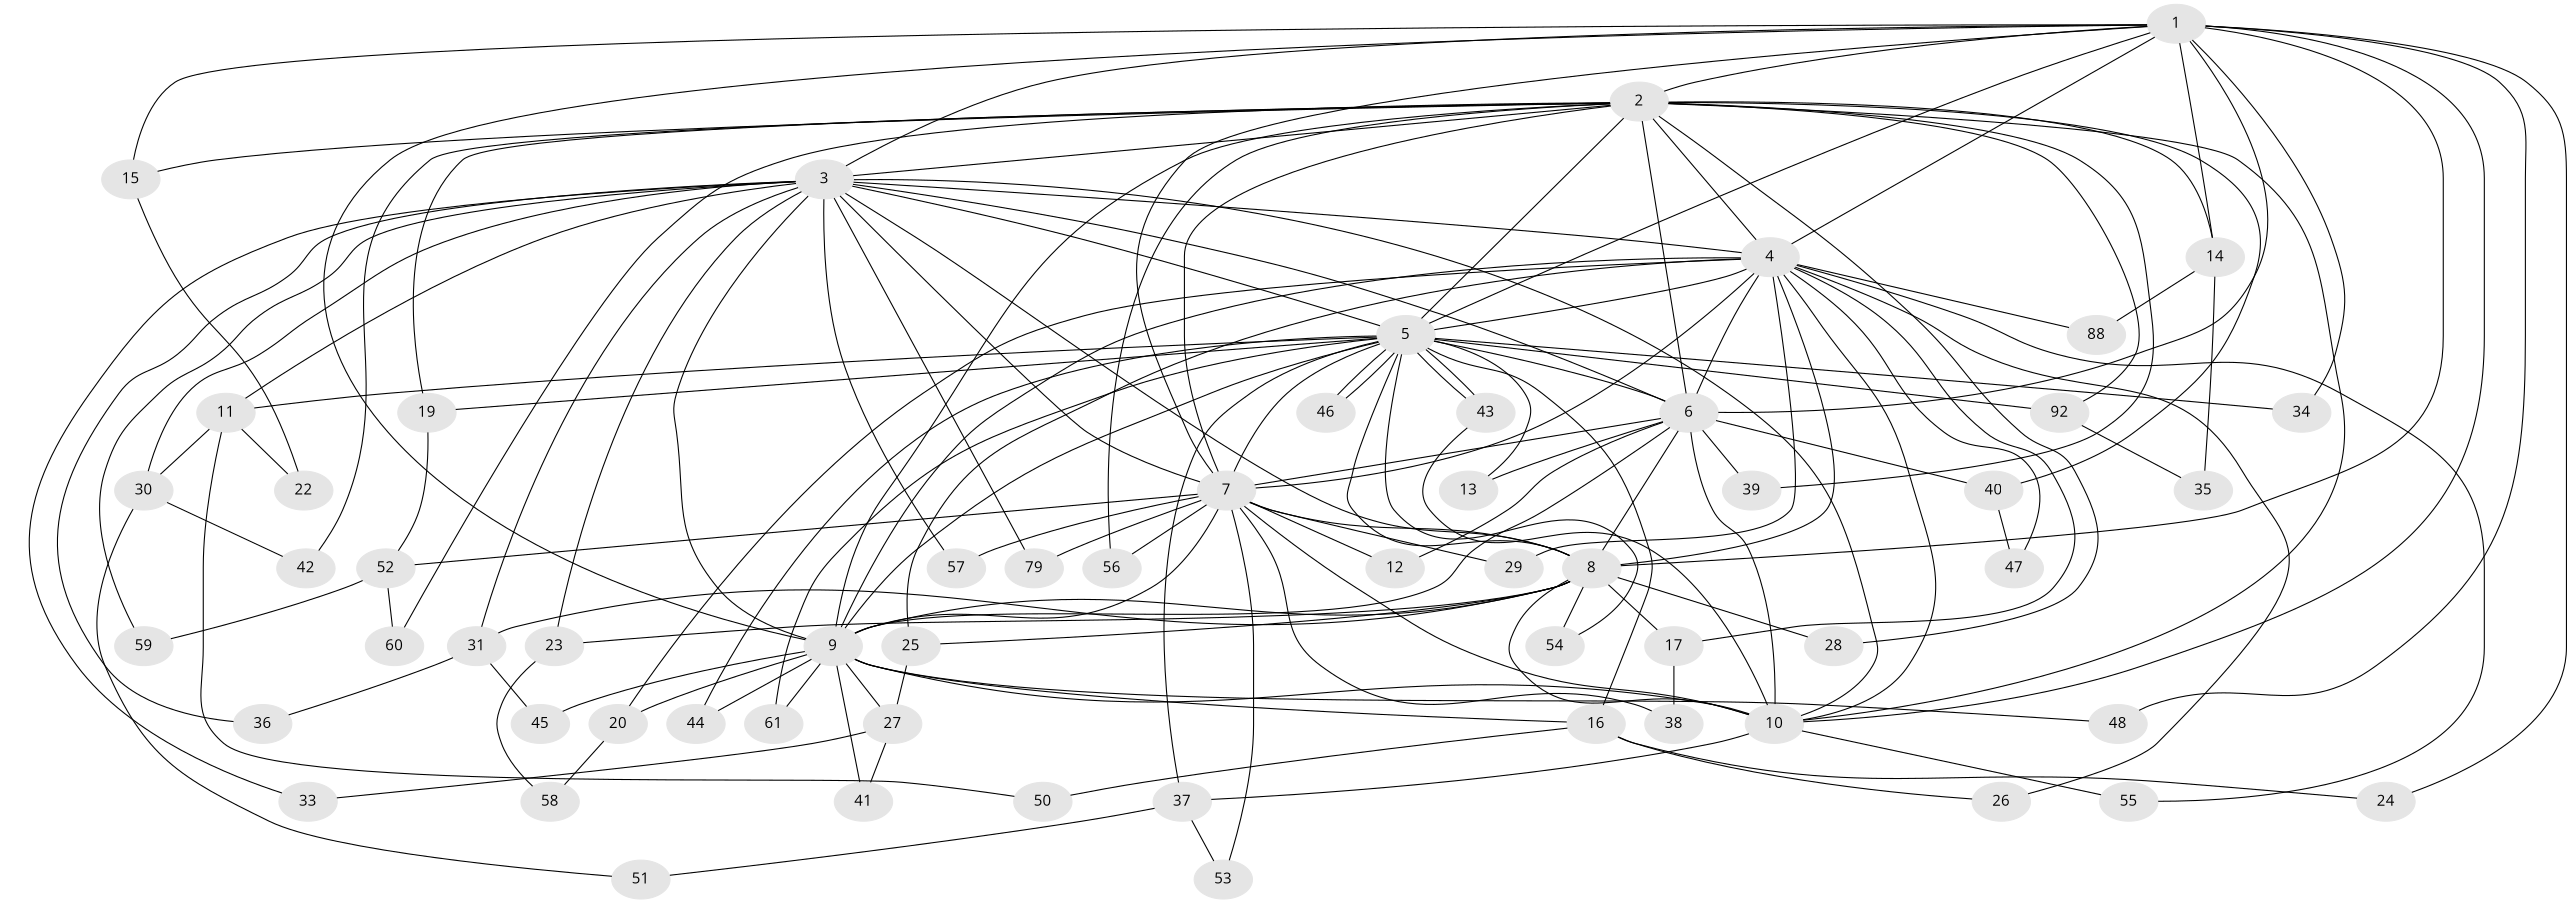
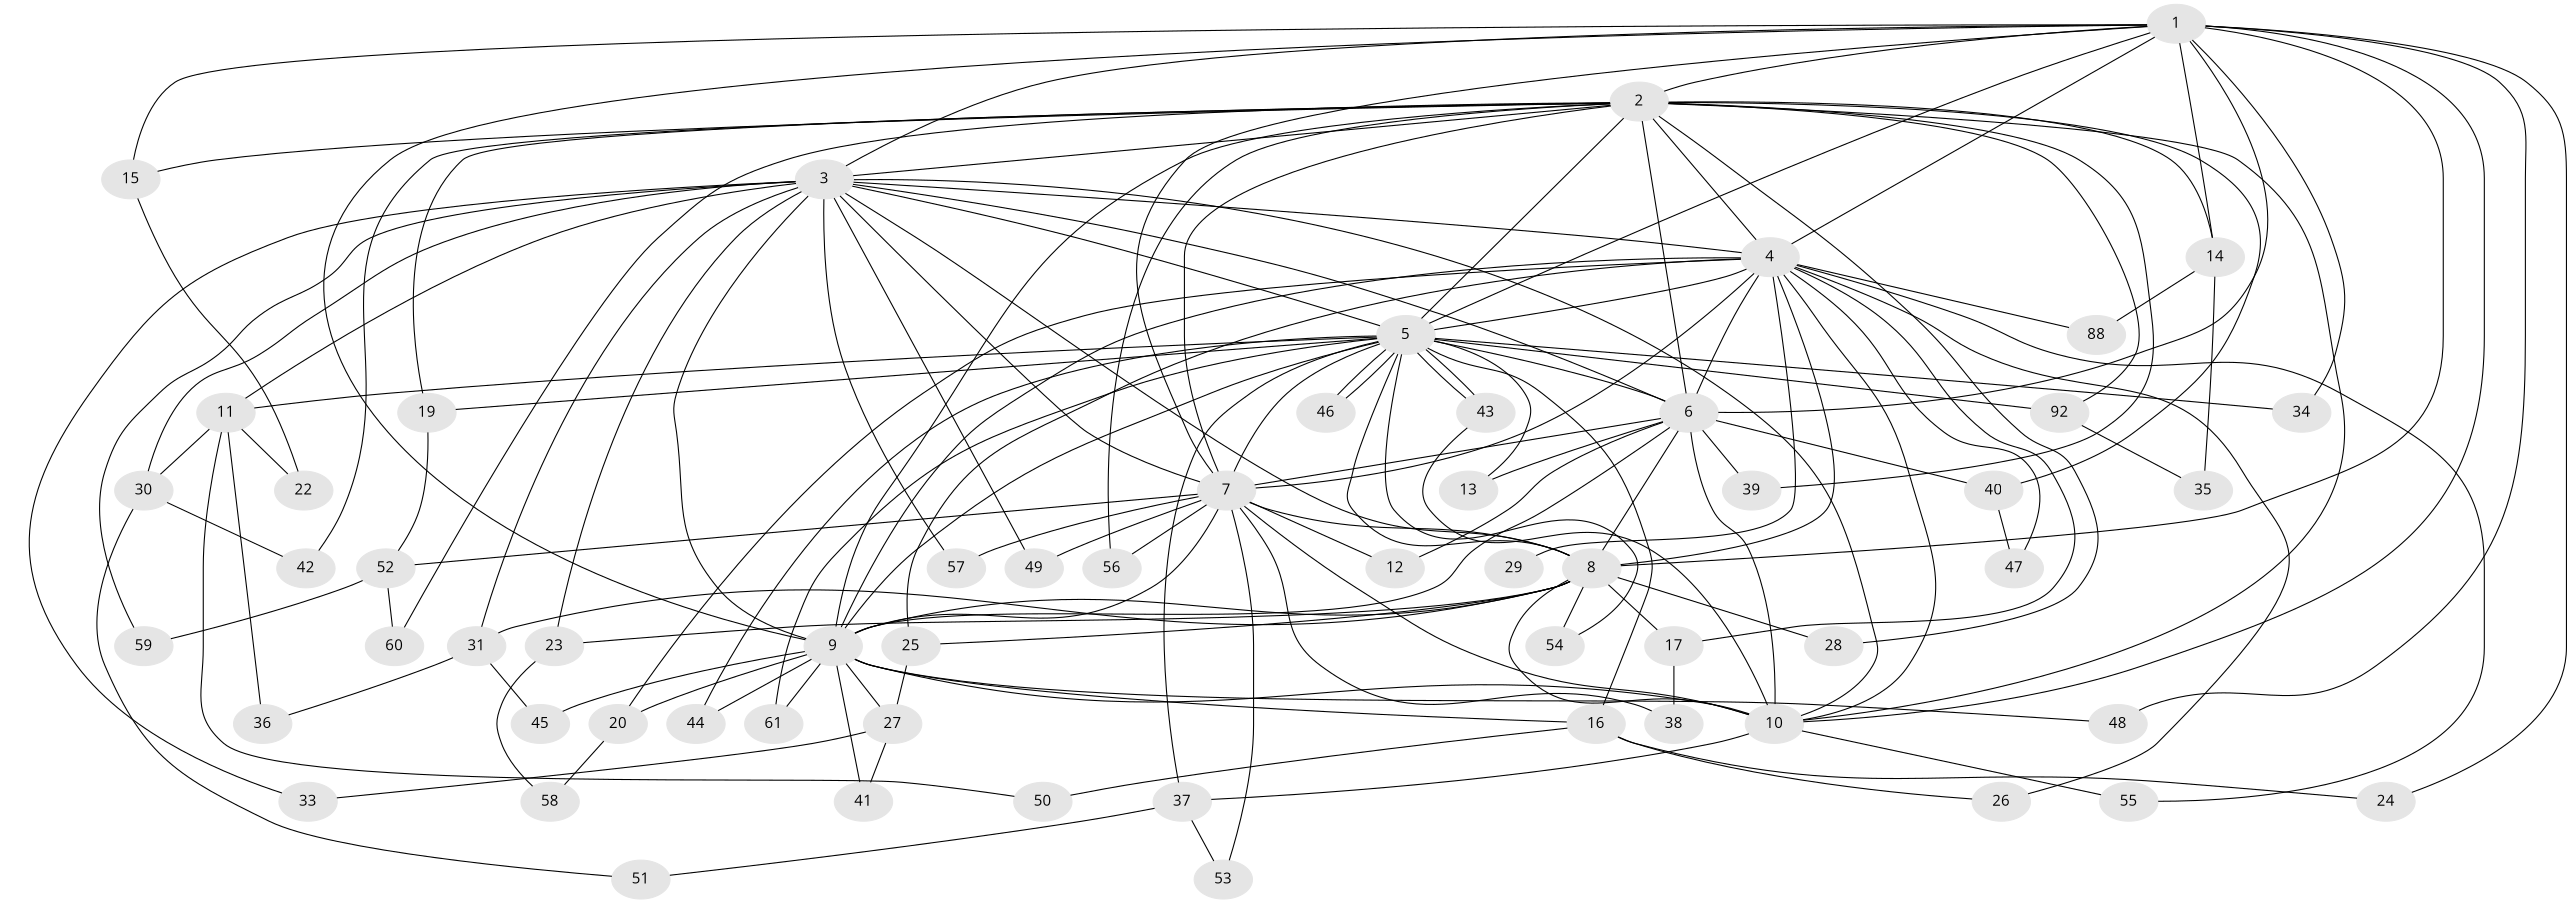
(235, 305) -> (244, 568)
(1368, 533) -> none
(1034, 568) -> (1034, 568)
